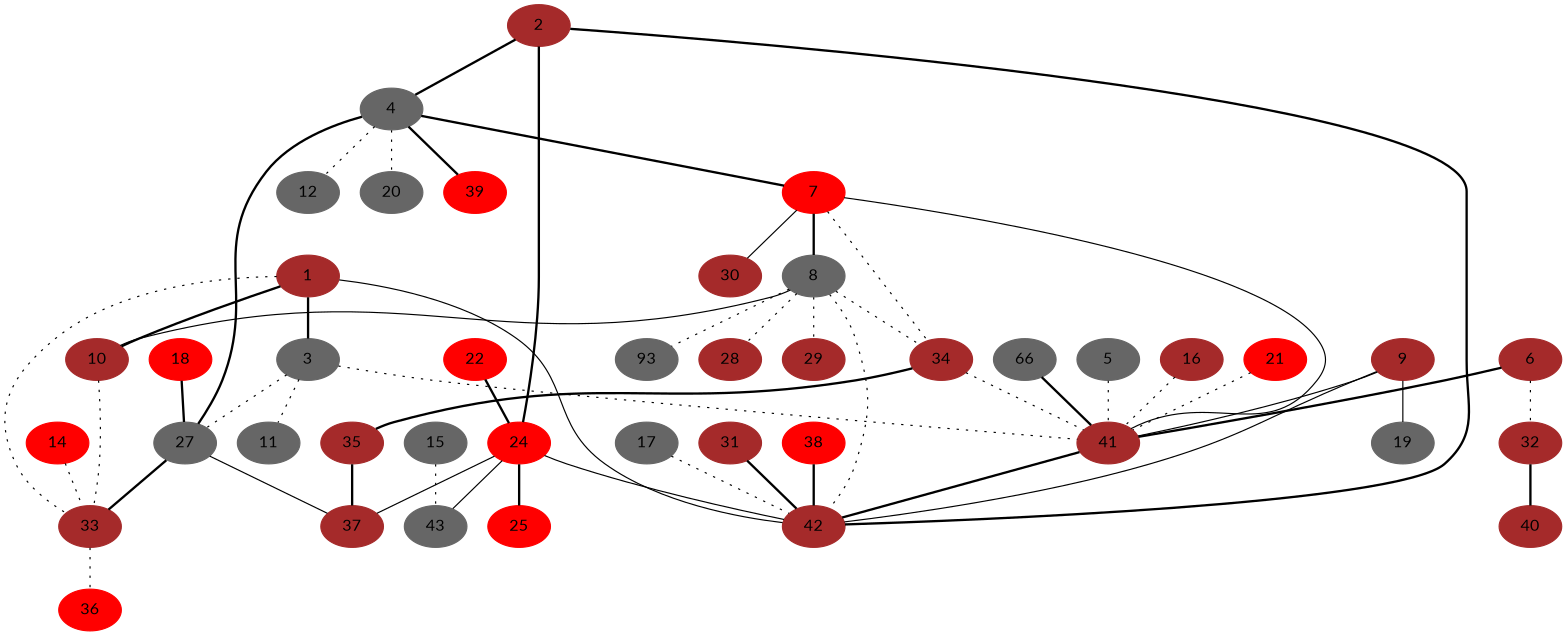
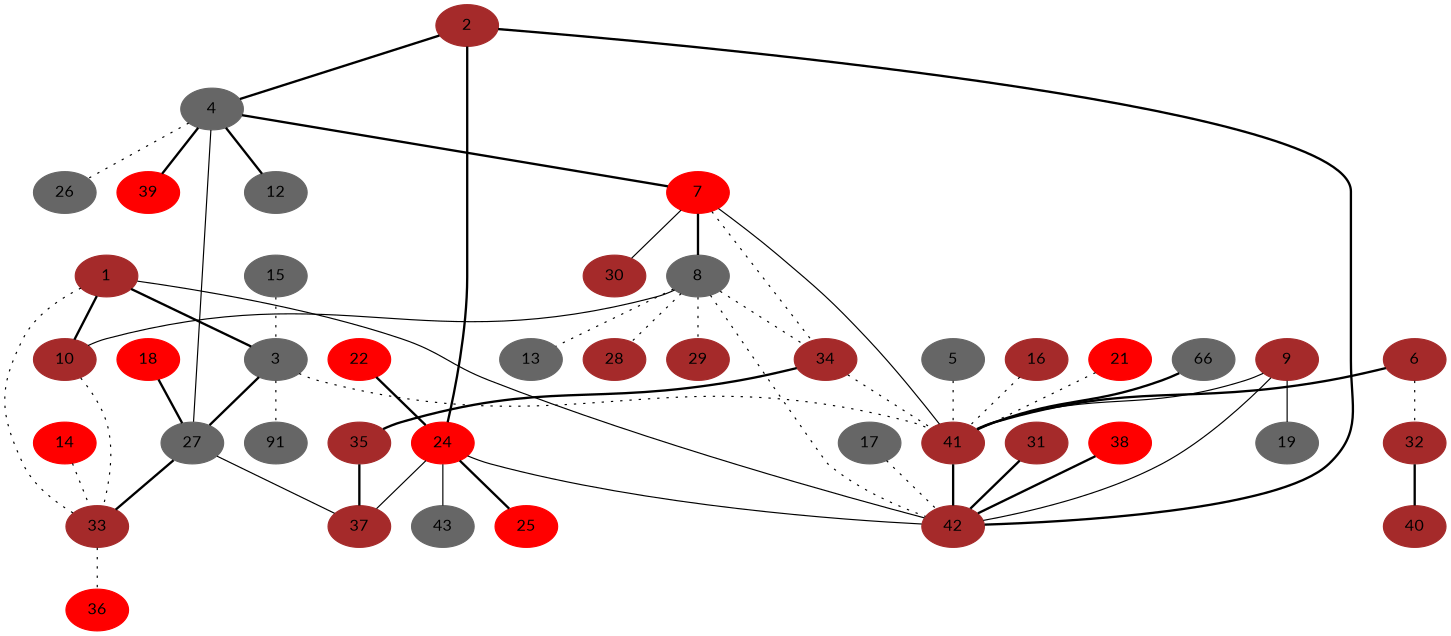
(350, 151) -> (244, 151)
(392, 193) -> (65, 193)
(237, 242) -> (202, 276)
(647, 360) -> (531, 360)
(247, 401) -> (234, 401)
(269, 443) -> (276, 443)
(436, 477) -> (276, 322)
